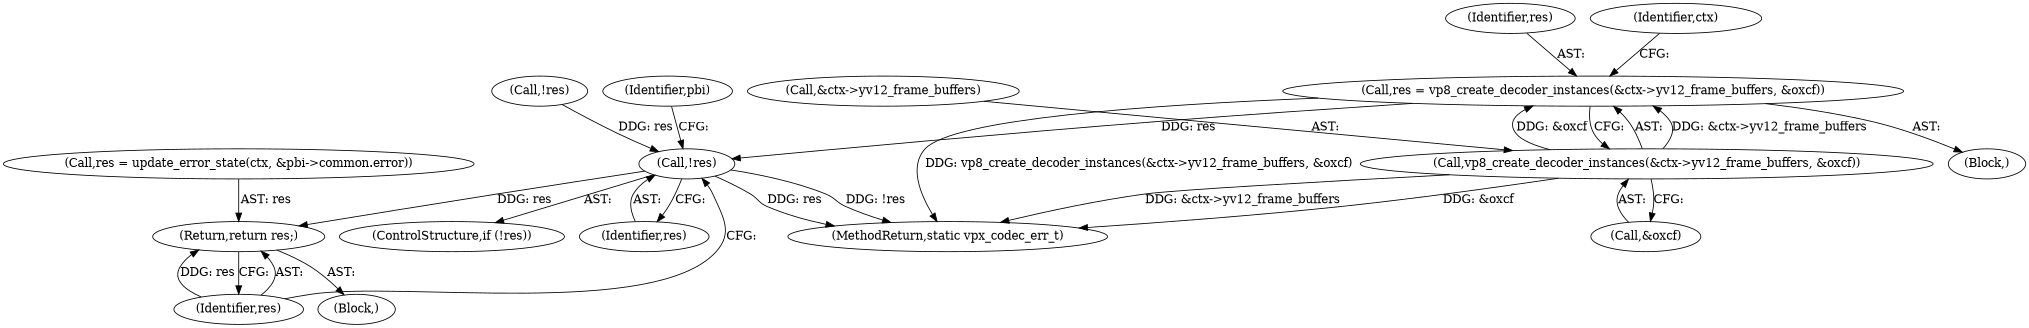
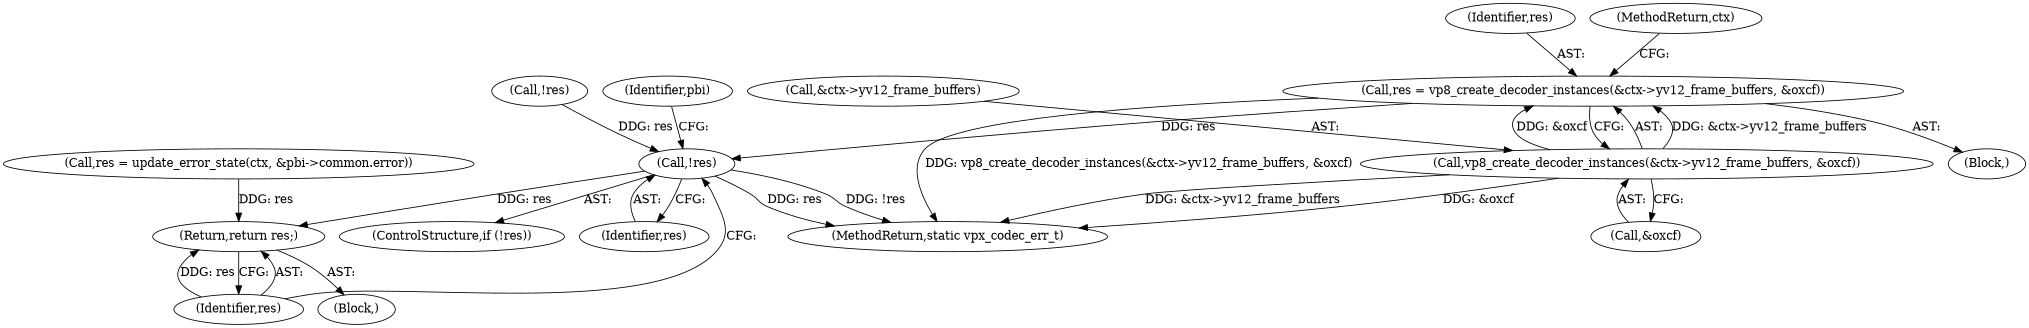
(1676, 18) -> (1676, 18)
(266, 200) -> (266, 200)
